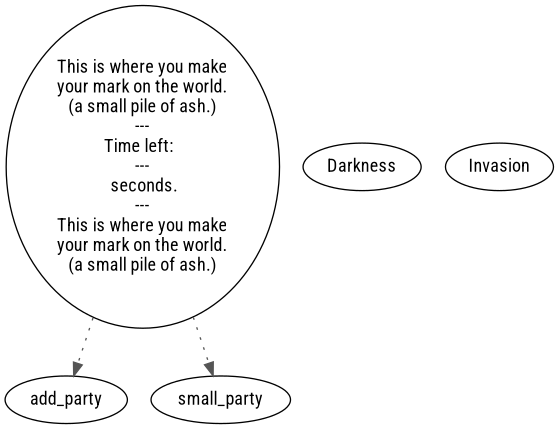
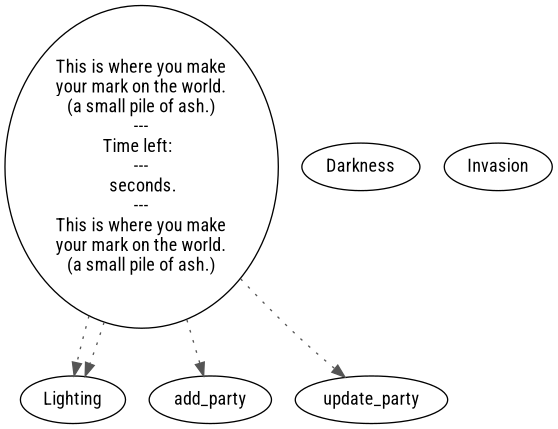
none -> (73, 400)
(221, 400) -> (371, 400)
